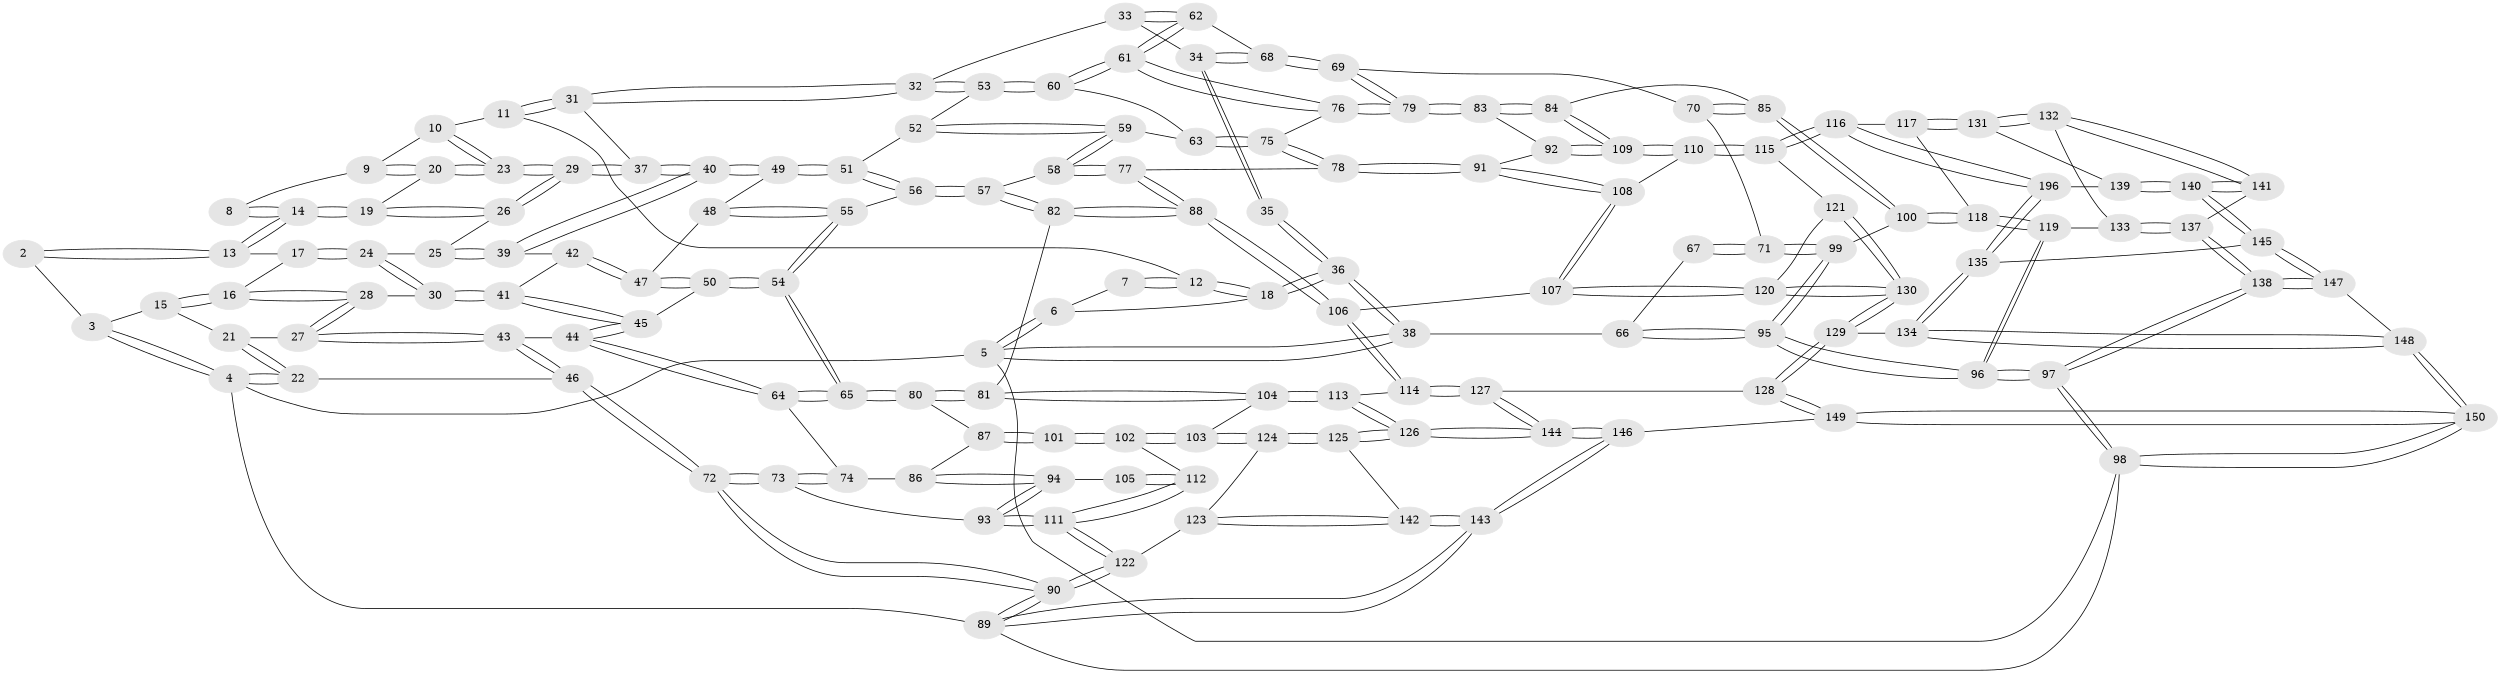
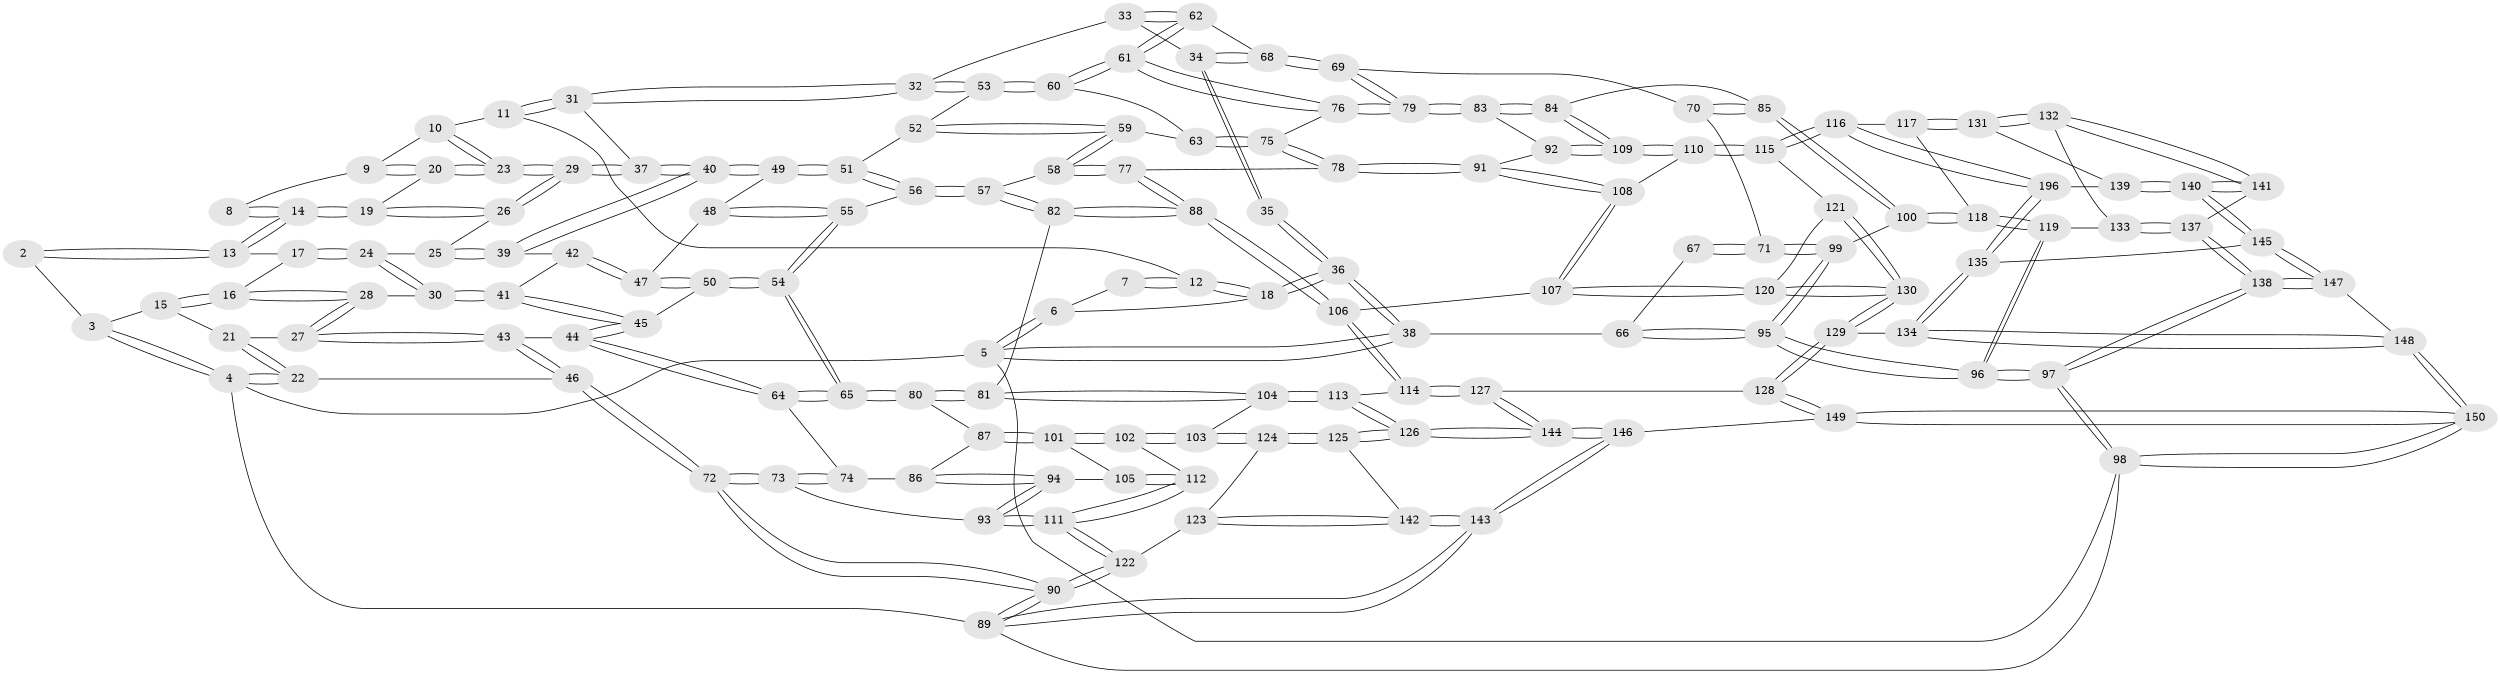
none -> (1090, 459)
